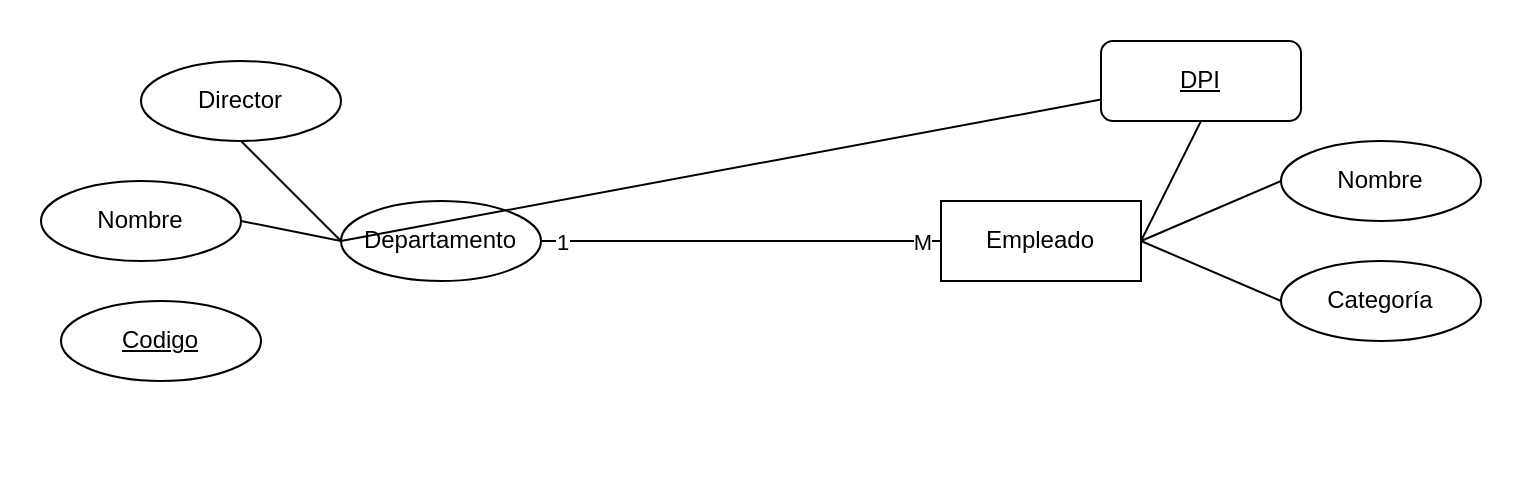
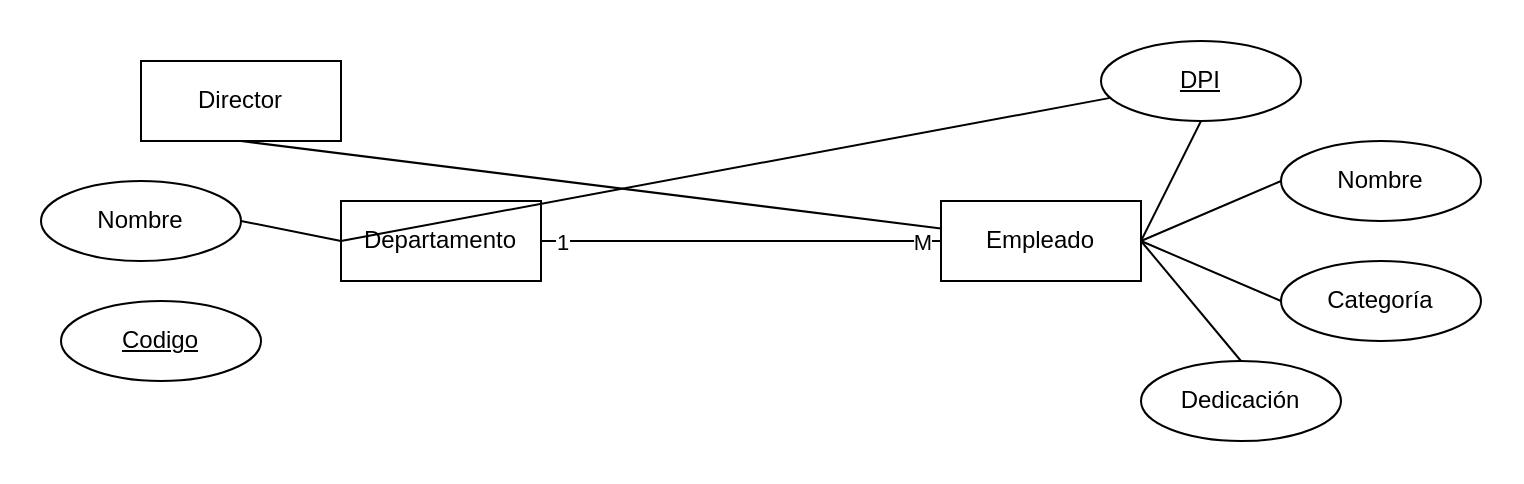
(1201, 81) -> (1201, 81)
(241, 101) -> (241, 101)
(289, 189) -> (427, 164)
(441, 241) -> (441, 241)
none -> (1194, 304)
none -> (1241, 401)
